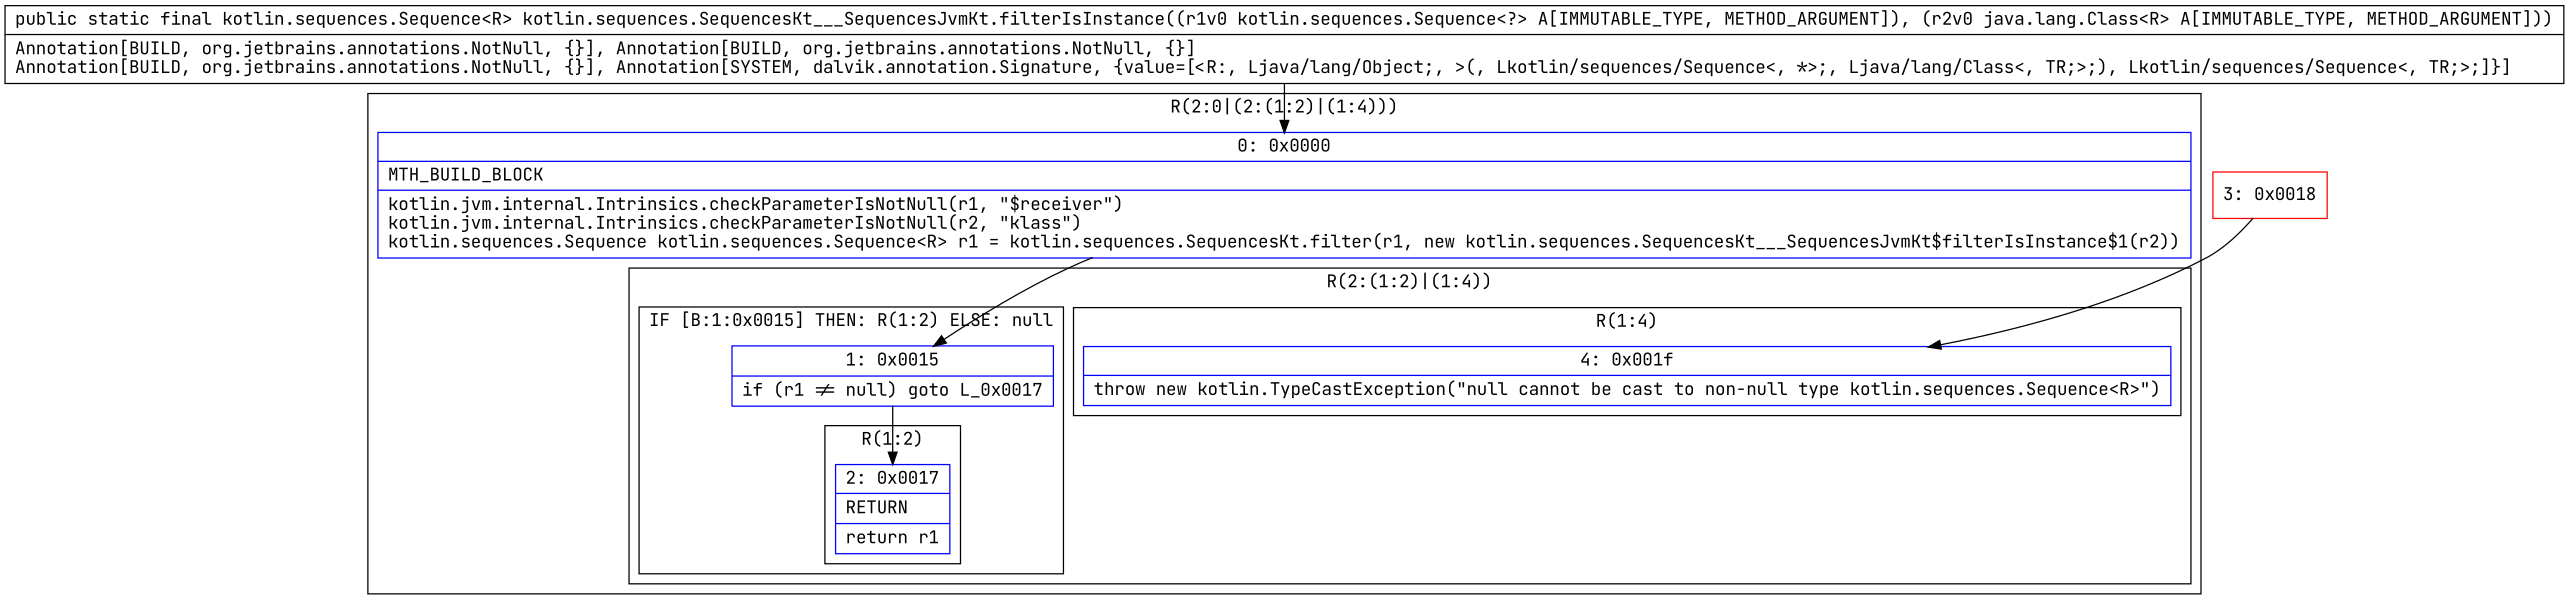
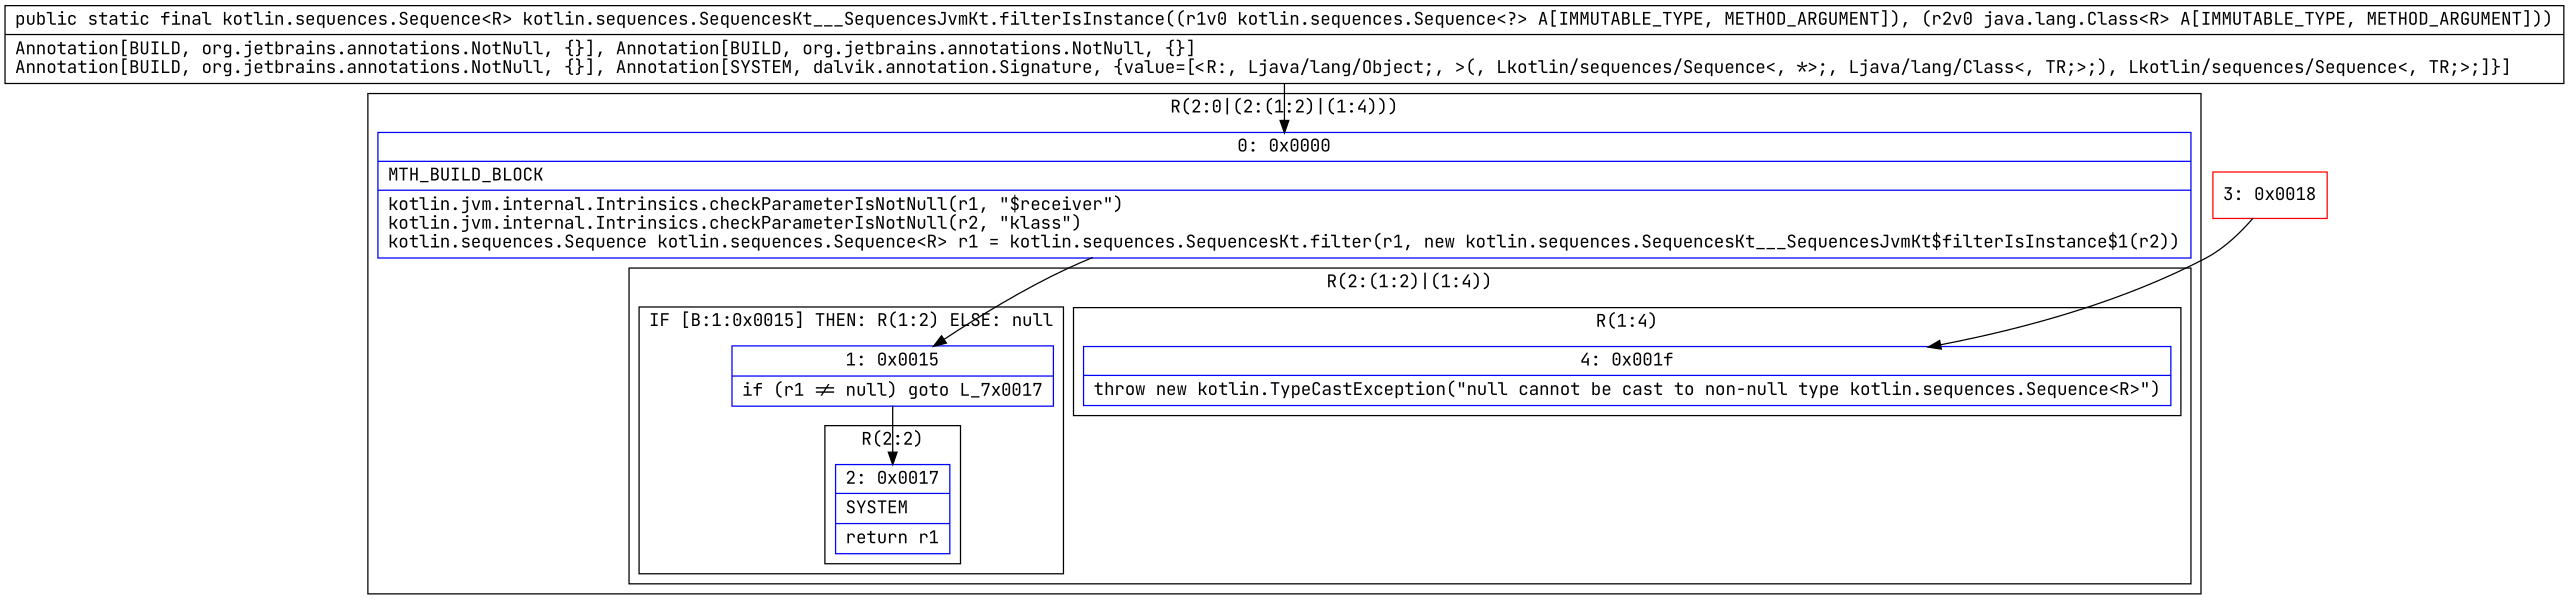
(893, 390) -> (893, 390)
(893, 440) -> (893, 440)
(877, 508) -> (877, 508)
